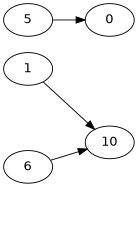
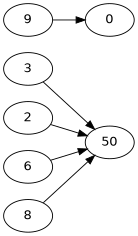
(28, 20) -> (28, 20)
(28, 69) -> (28, 69)
none -> (28, 118)
(110, 142) -> (110, 142)
none -> (28, 216)
